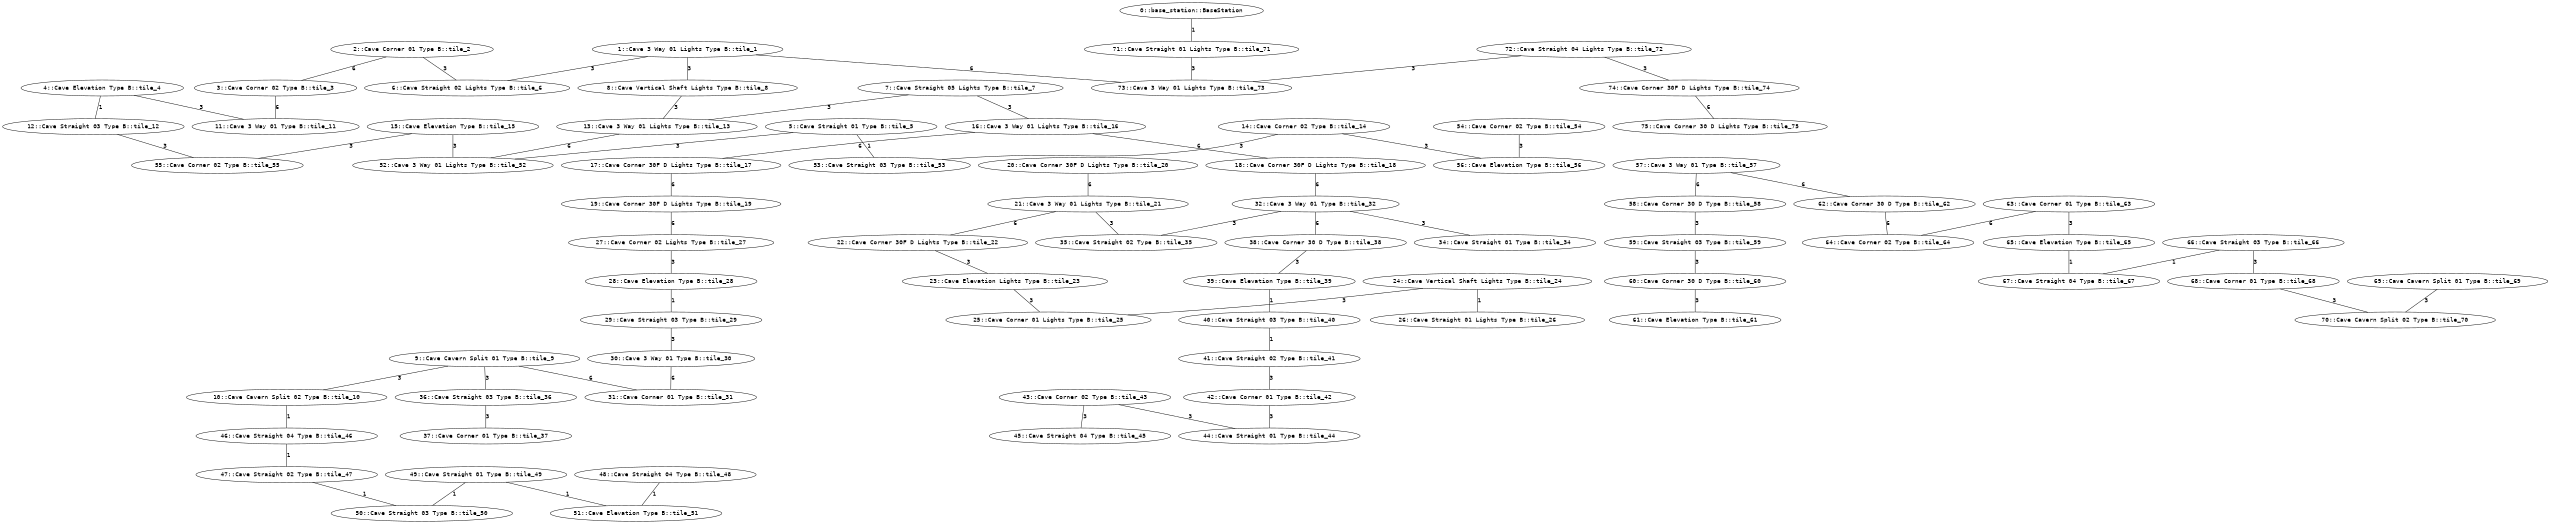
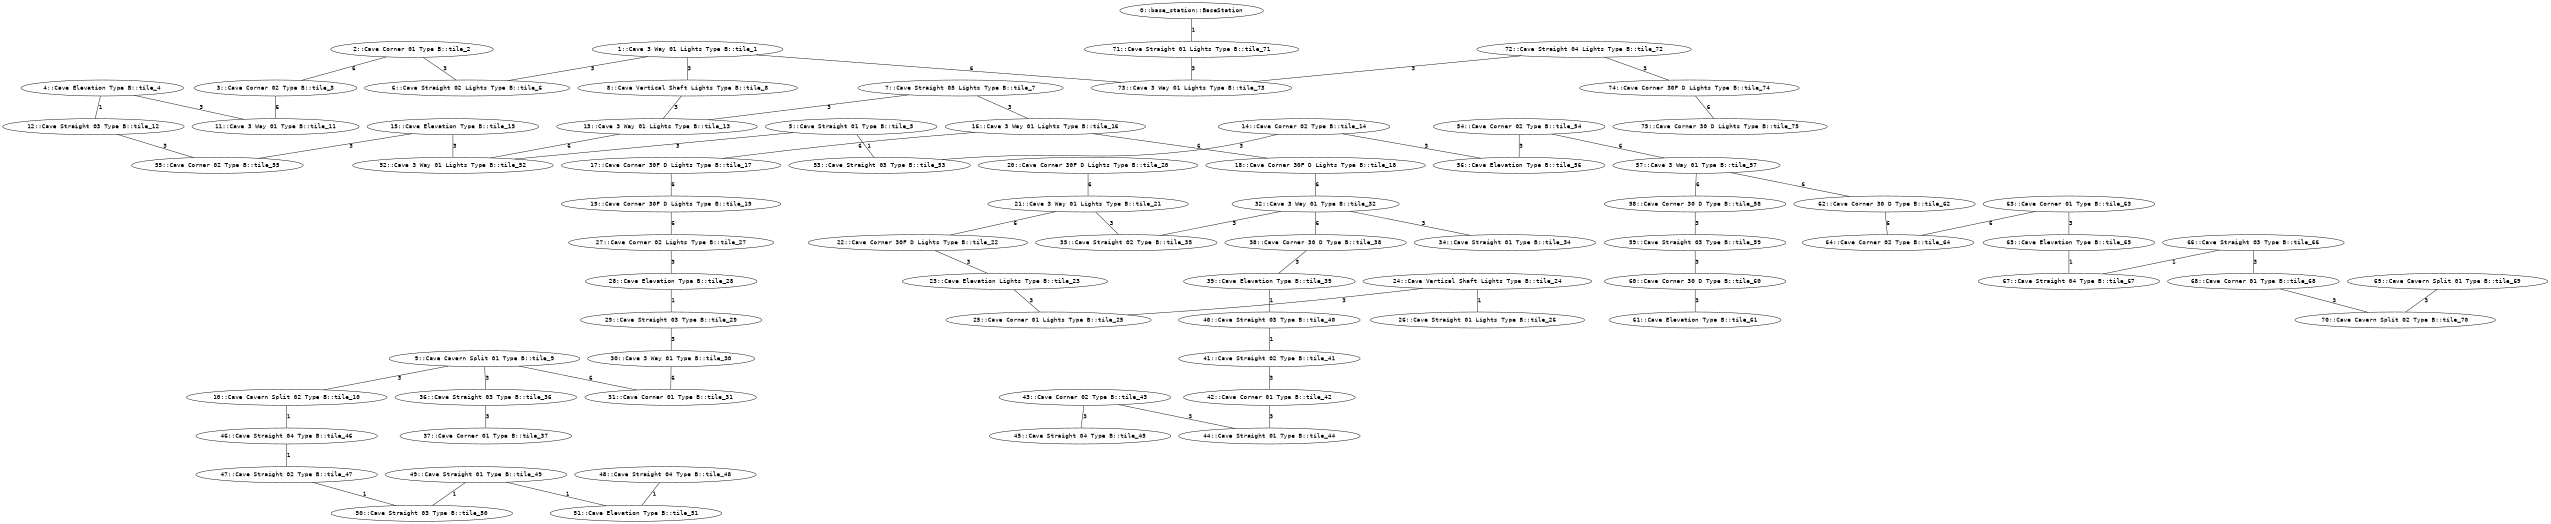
none -> (1608, 146)
